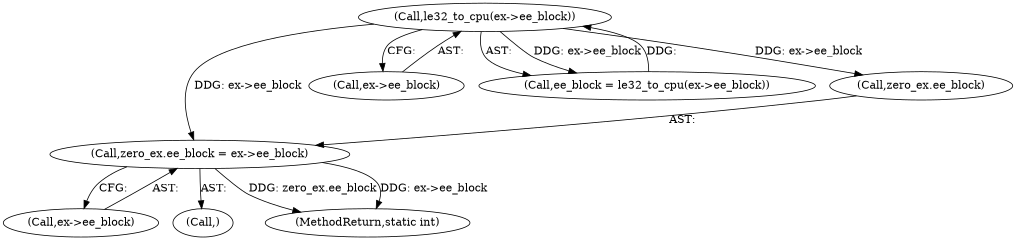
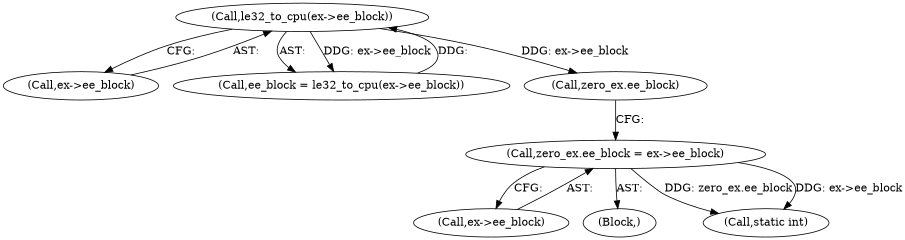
(250, 44) -> none
(684, 120) -> (632, 120)
(203, 223) -> (620, 223)
(368, 223) -> (766, 223)
